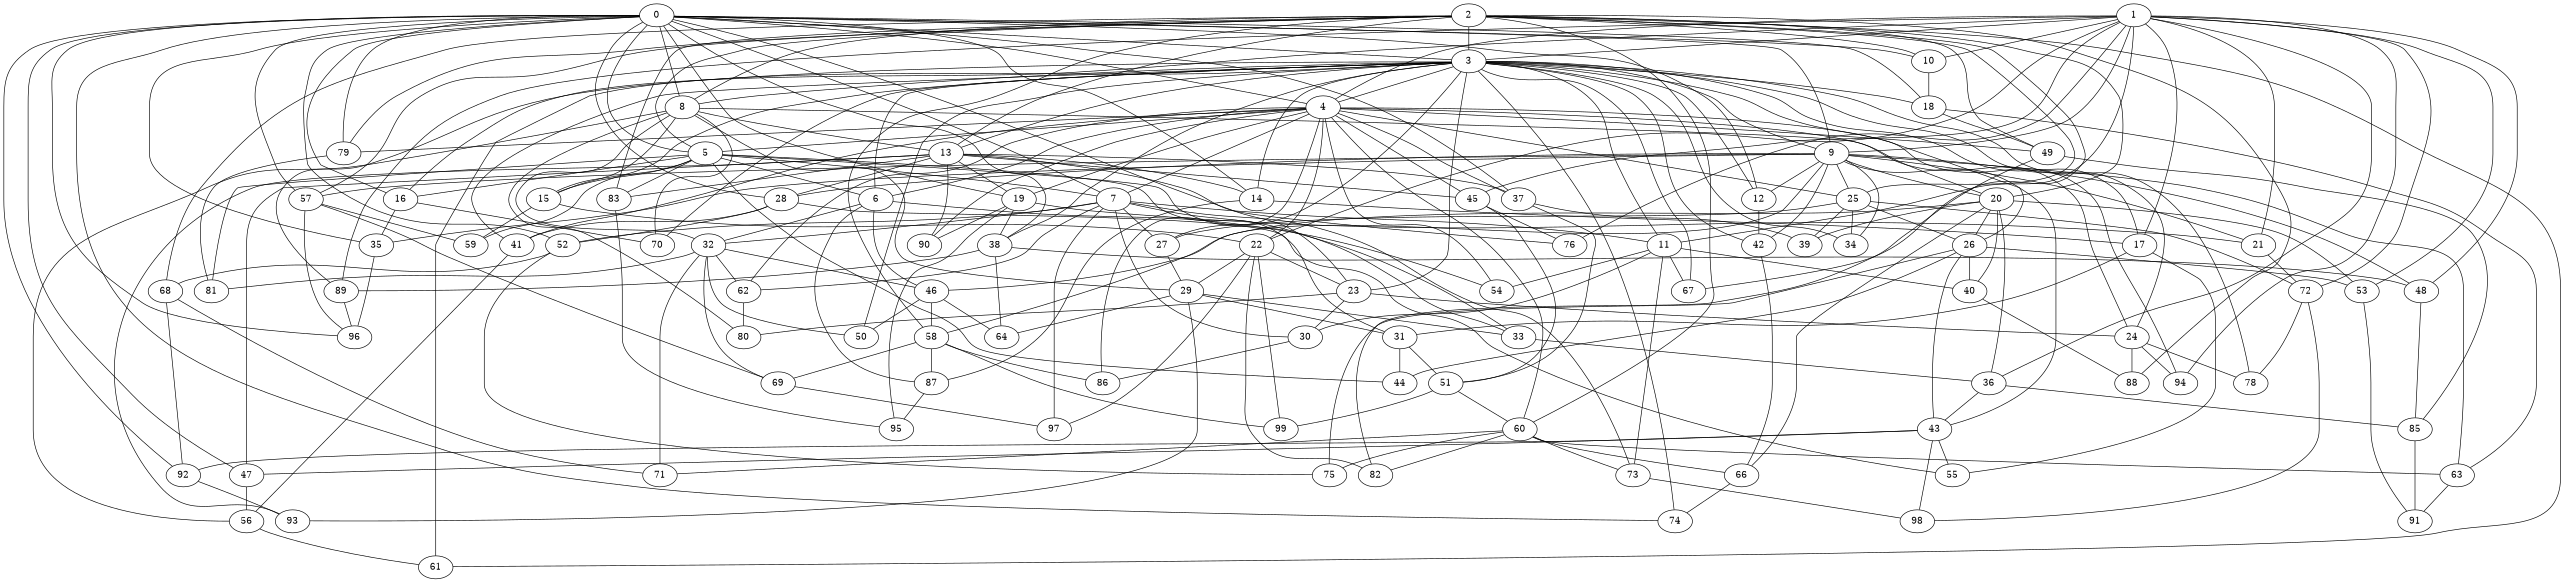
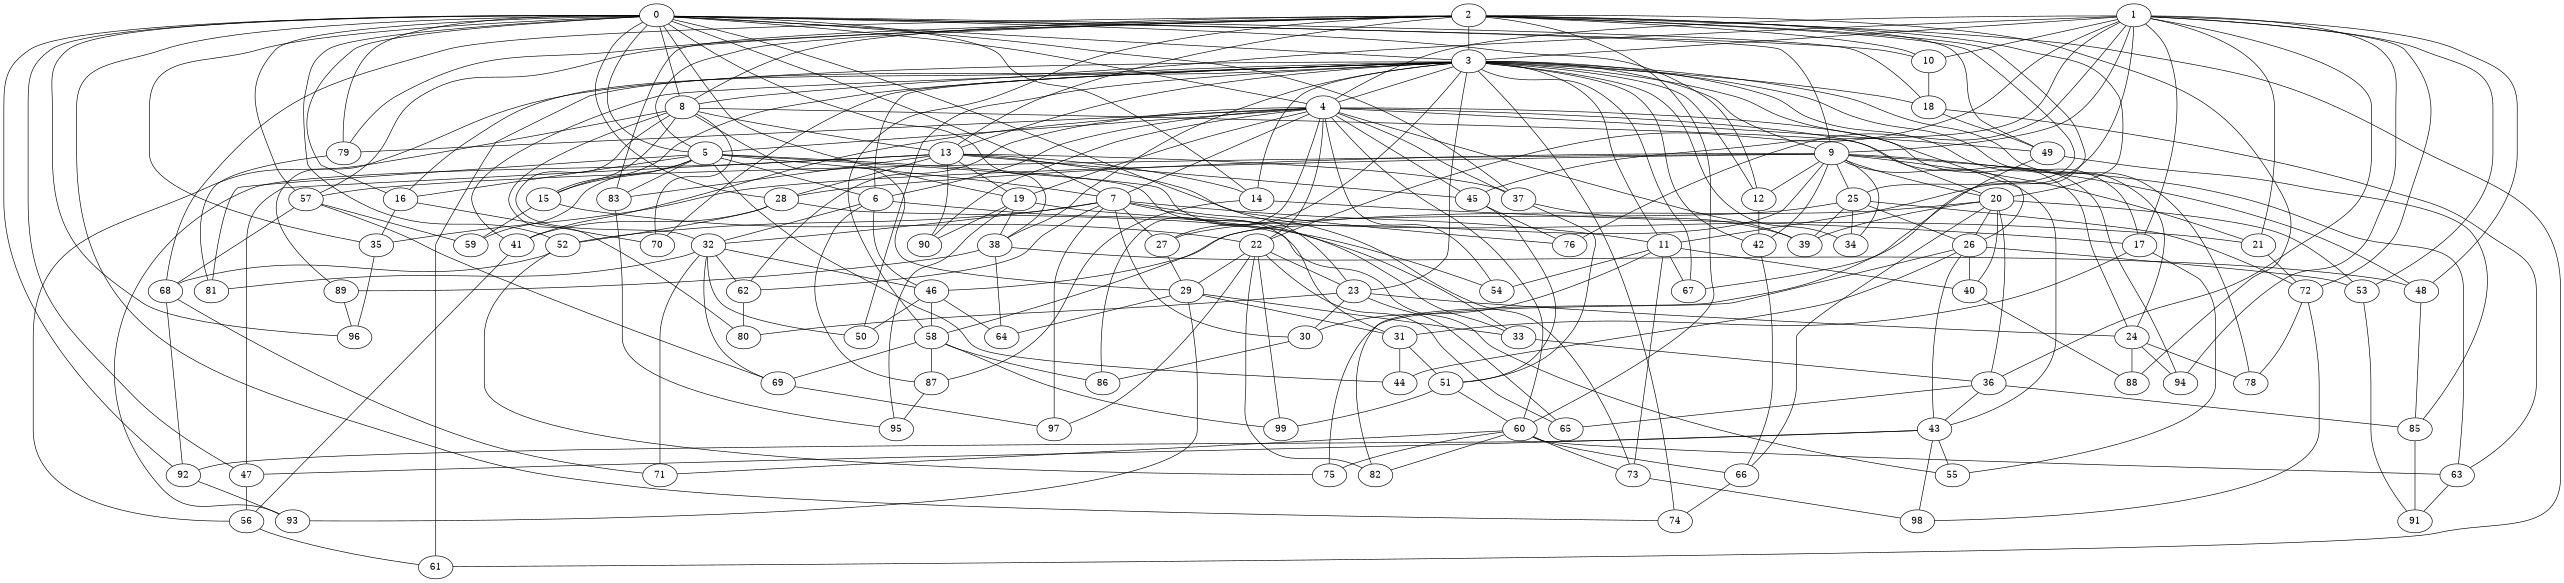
(1226, 38) -> none
(1539, 145) -> (1576, 180)
(309, 275) -> (236, 245)
none -> (1566, 429)
